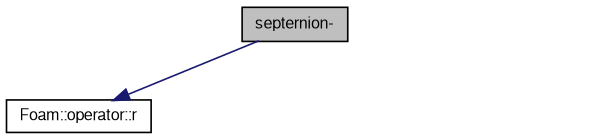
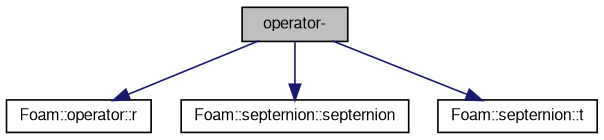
(295, 24) -> (295, 24)
none -> (295, 116)
none -> (518, 116)
